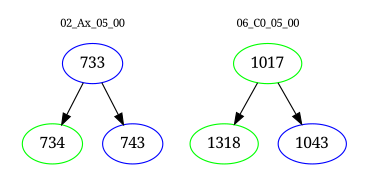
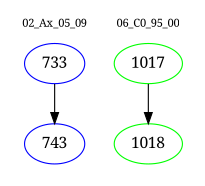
(93, 24) -> (55, 24)
(268, 24) -> (148, 24)
(52, 144) -> none
(224, 144) -> (148, 144)
(312, 144) -> none
